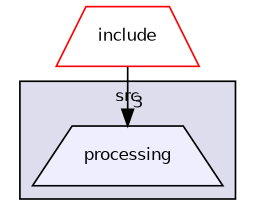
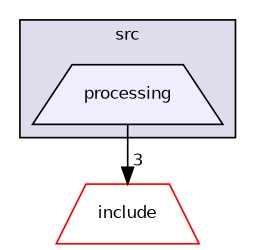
(128, 91) -> (128, 148)
